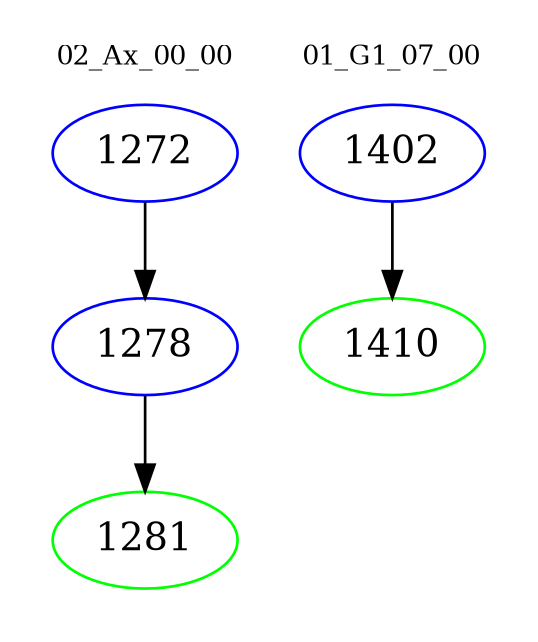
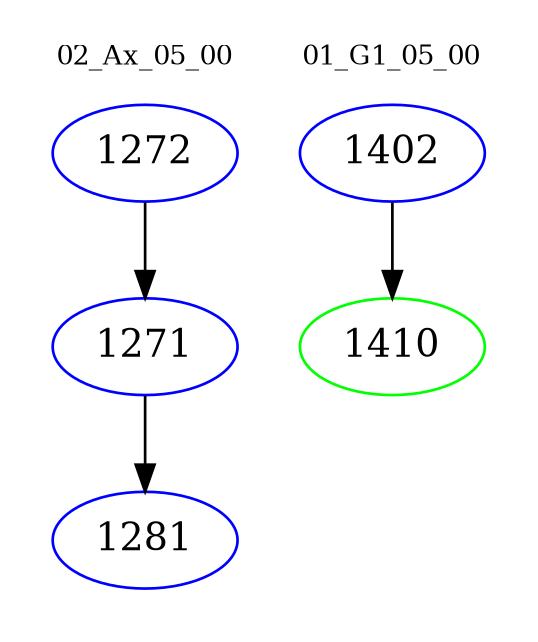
(145, 58) -> (145, 58)
(392, 58) -> (392, 58)
(145, 347) -> (145, 347)
(145, 540) -> (145, 540)
